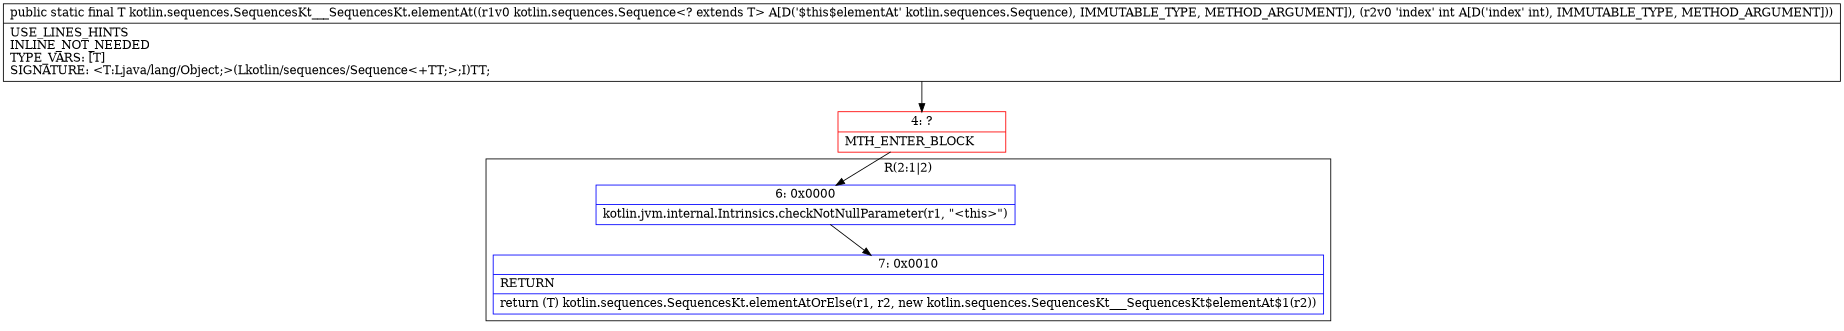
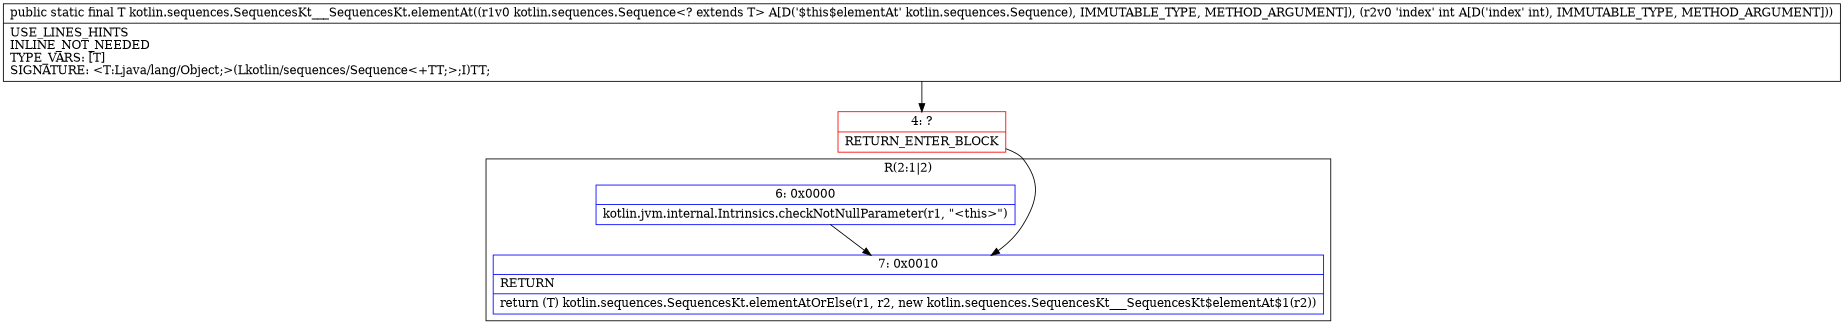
(910, 142) -> (922, 142)
(867, 166) -> (1034, 200)
